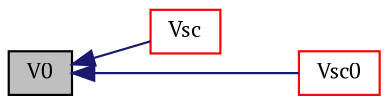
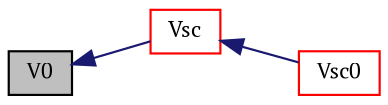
(197, 73) -> (271, 55)
